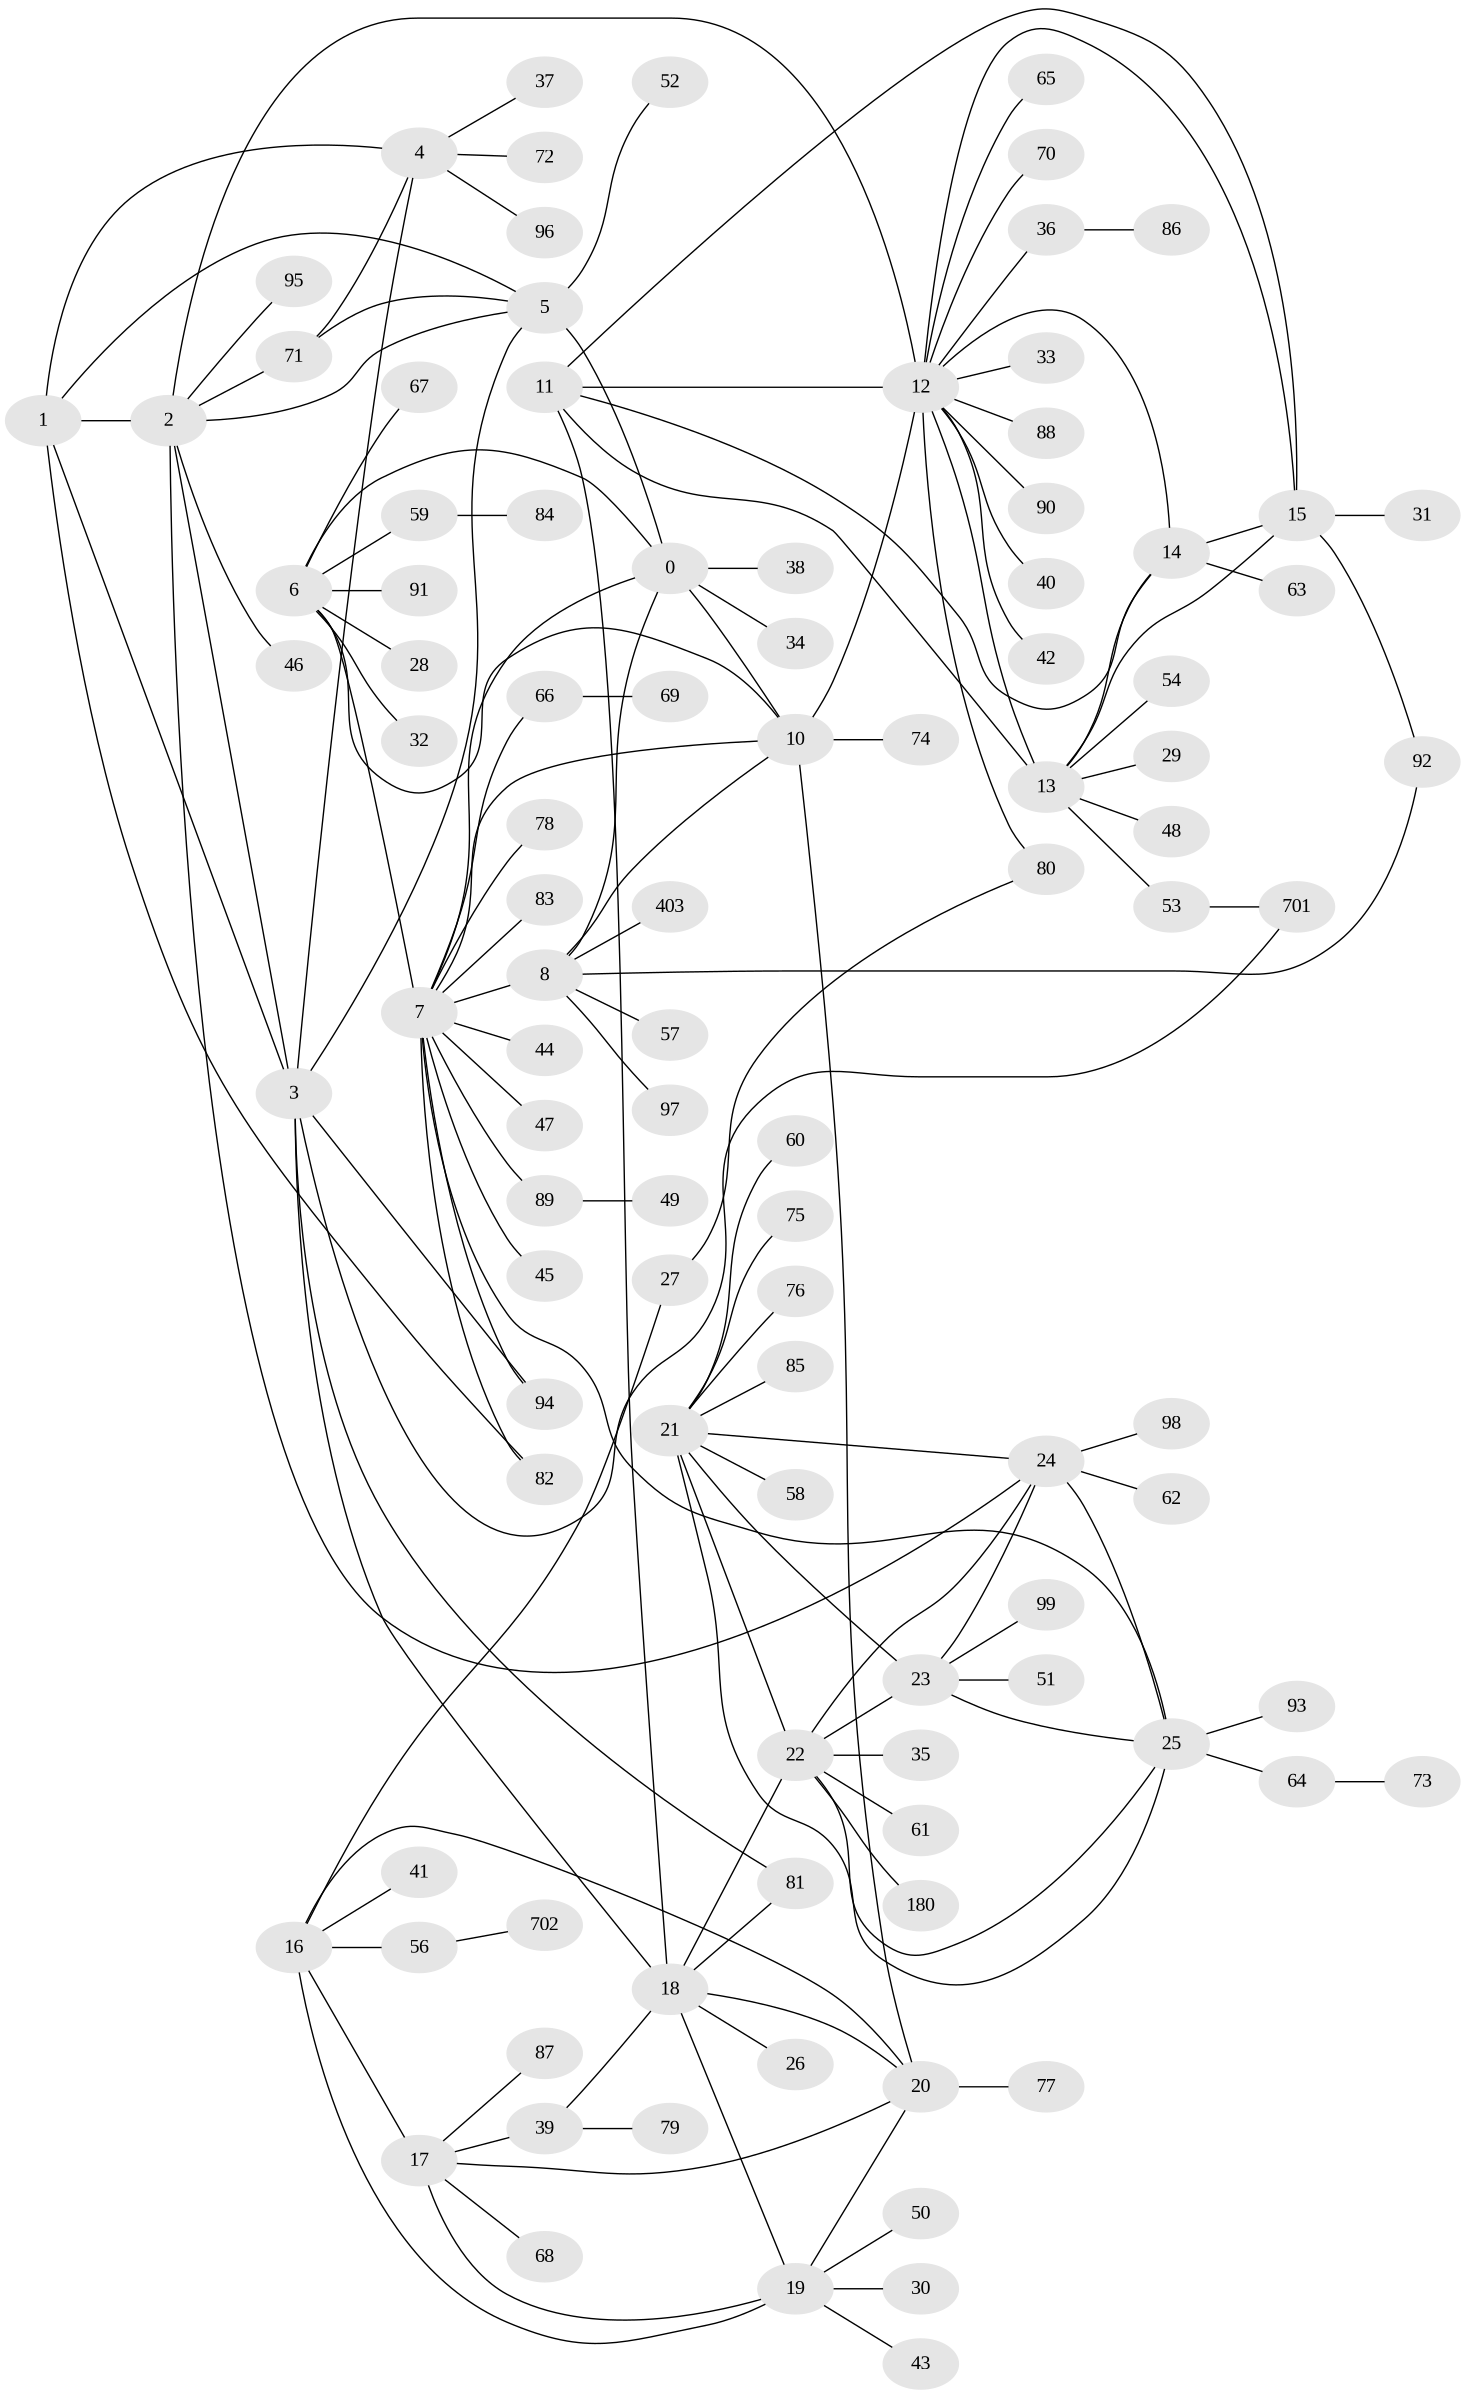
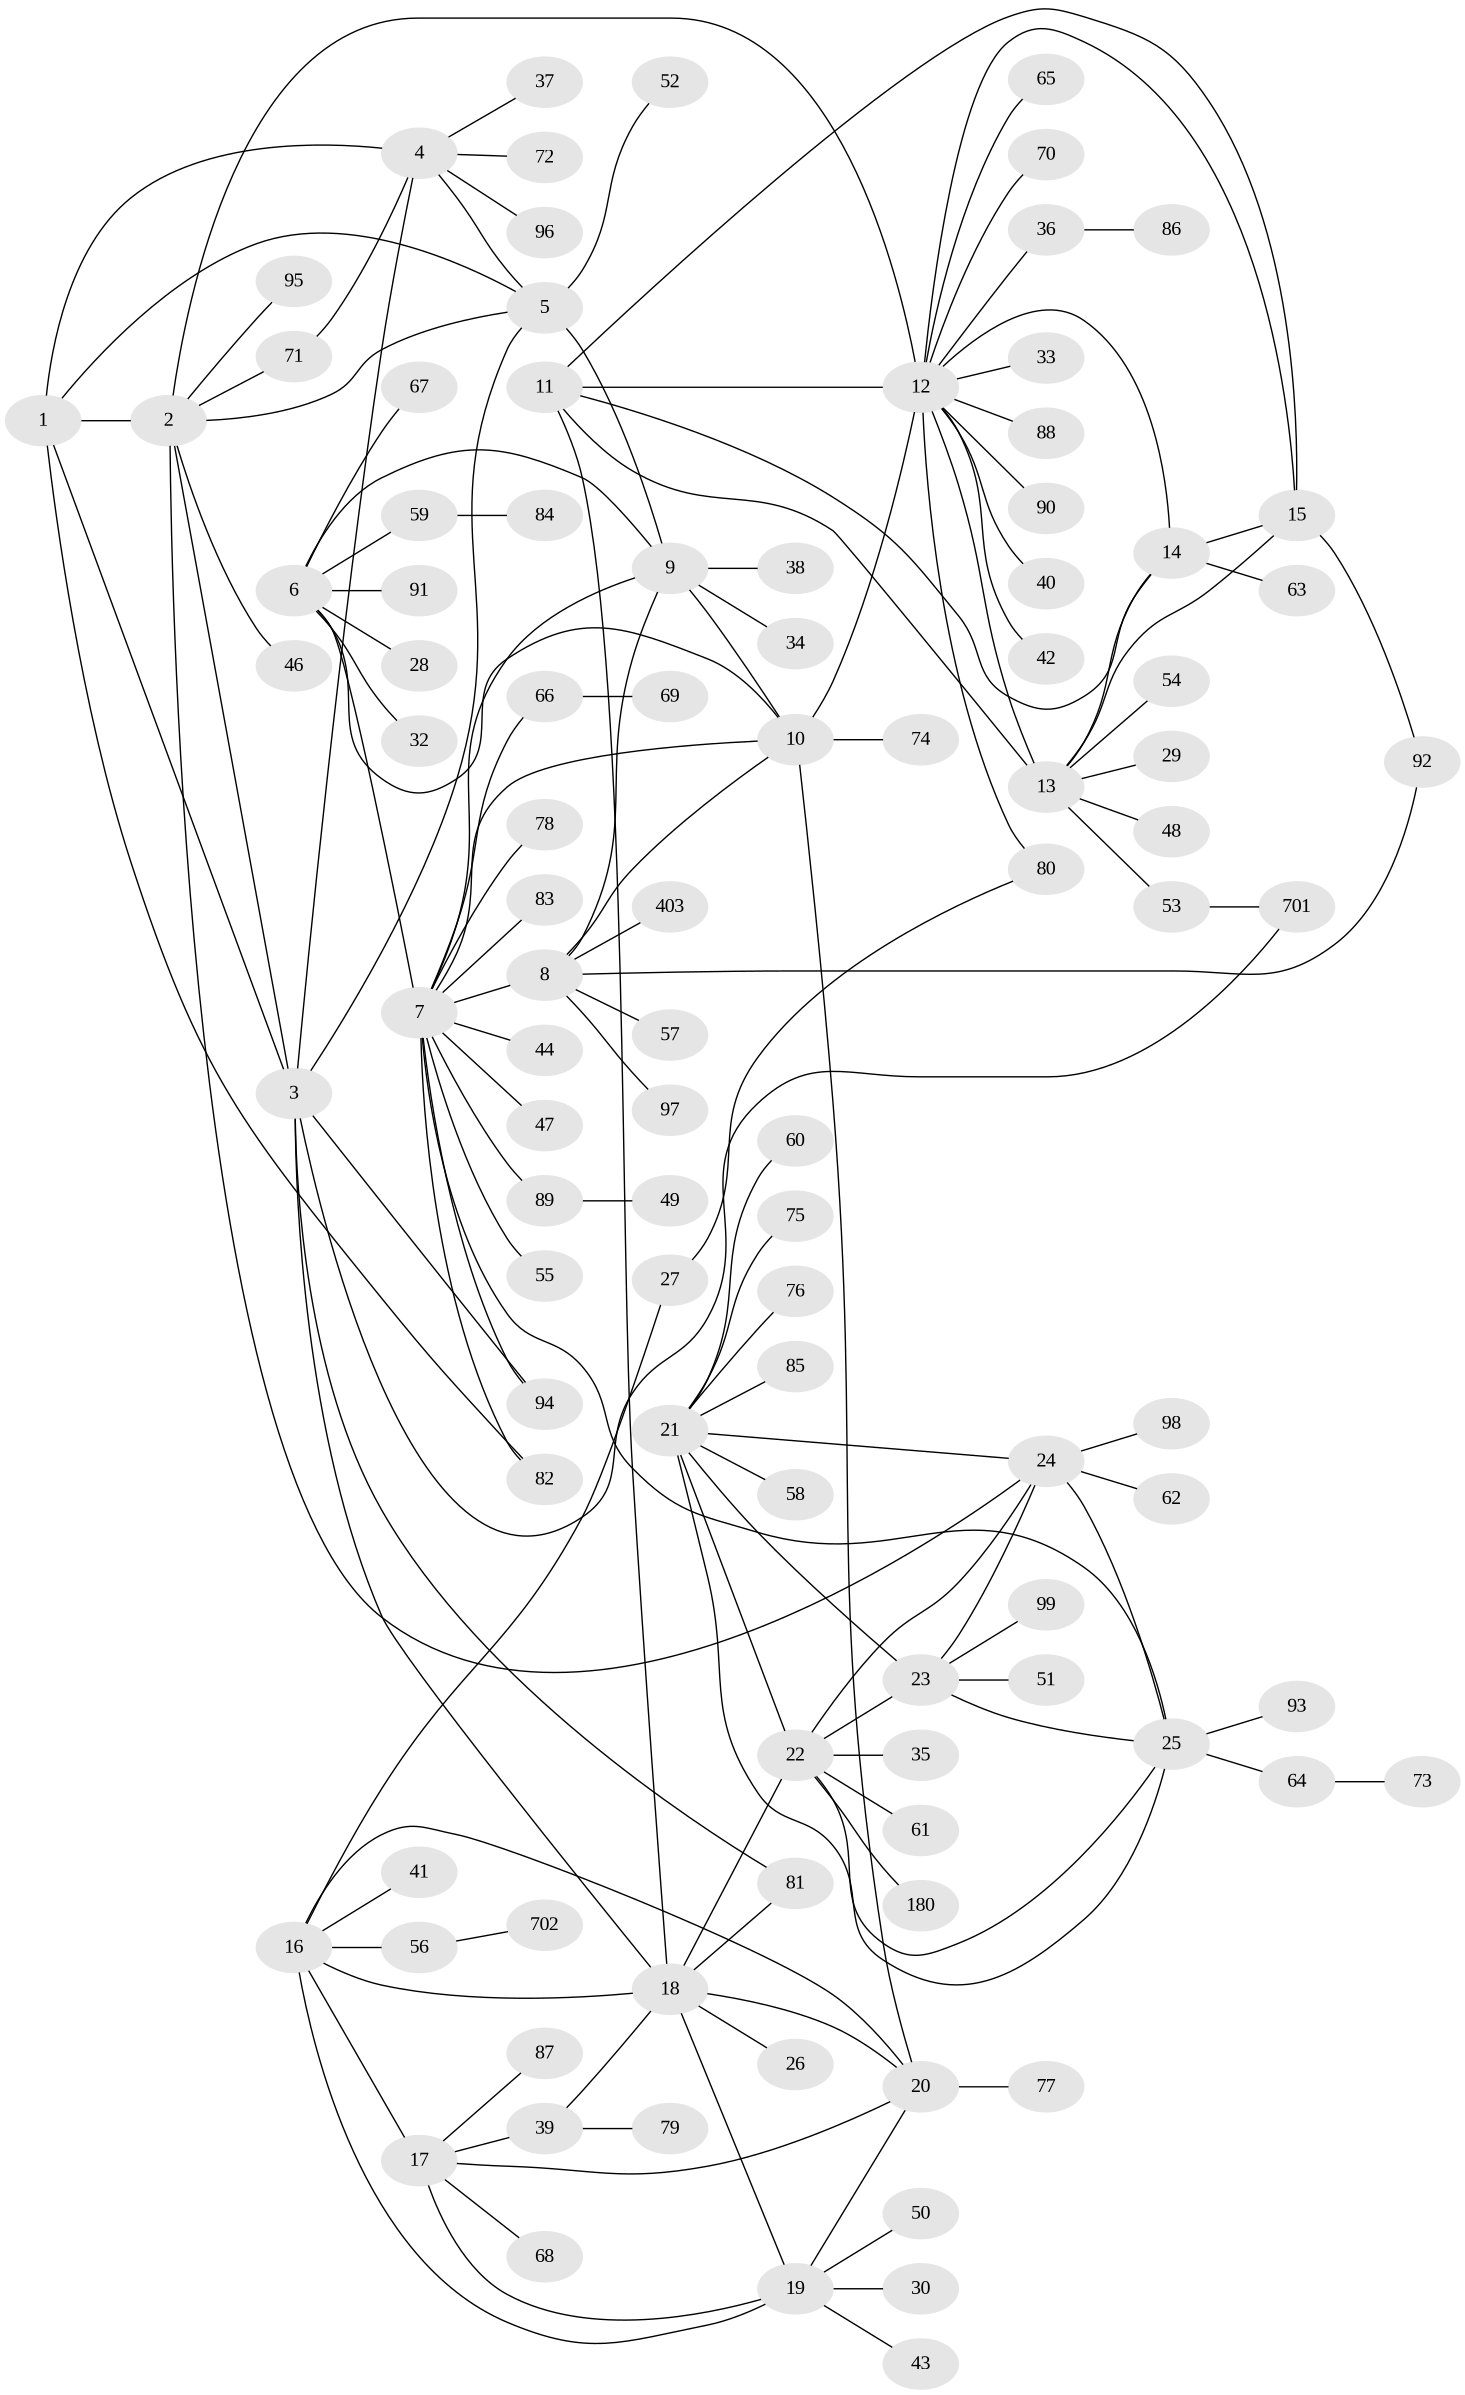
(409, 298) -> (480, 232)
(1422, 515) -> none
(670, 568) -> (670, 568)
(545, 1276) -> (545, 1276)
none -> (476, 1997)
